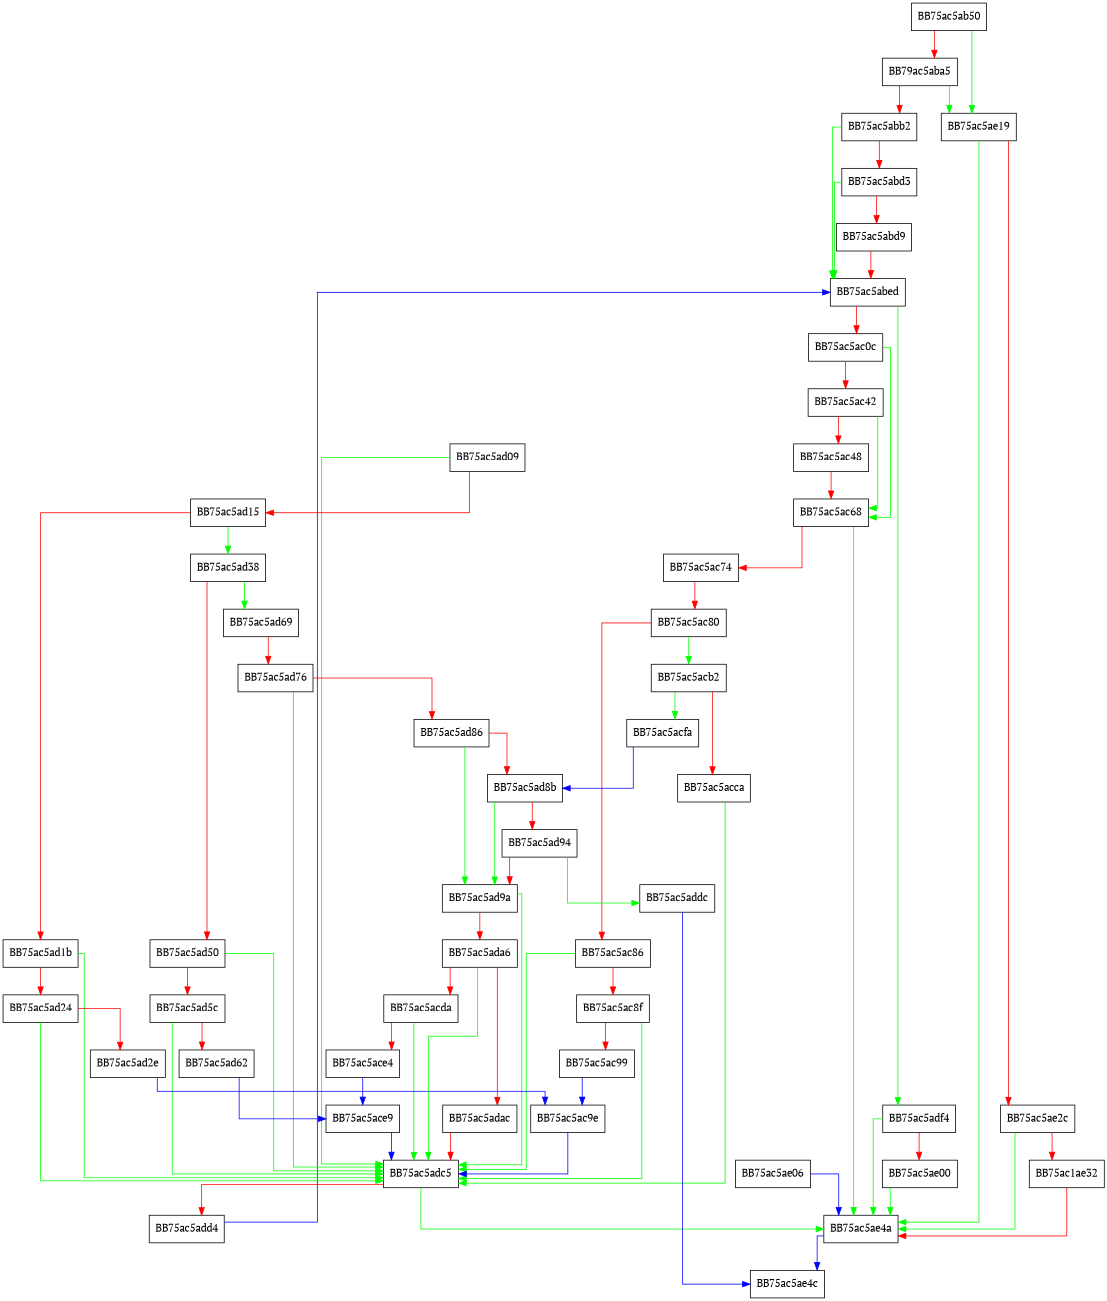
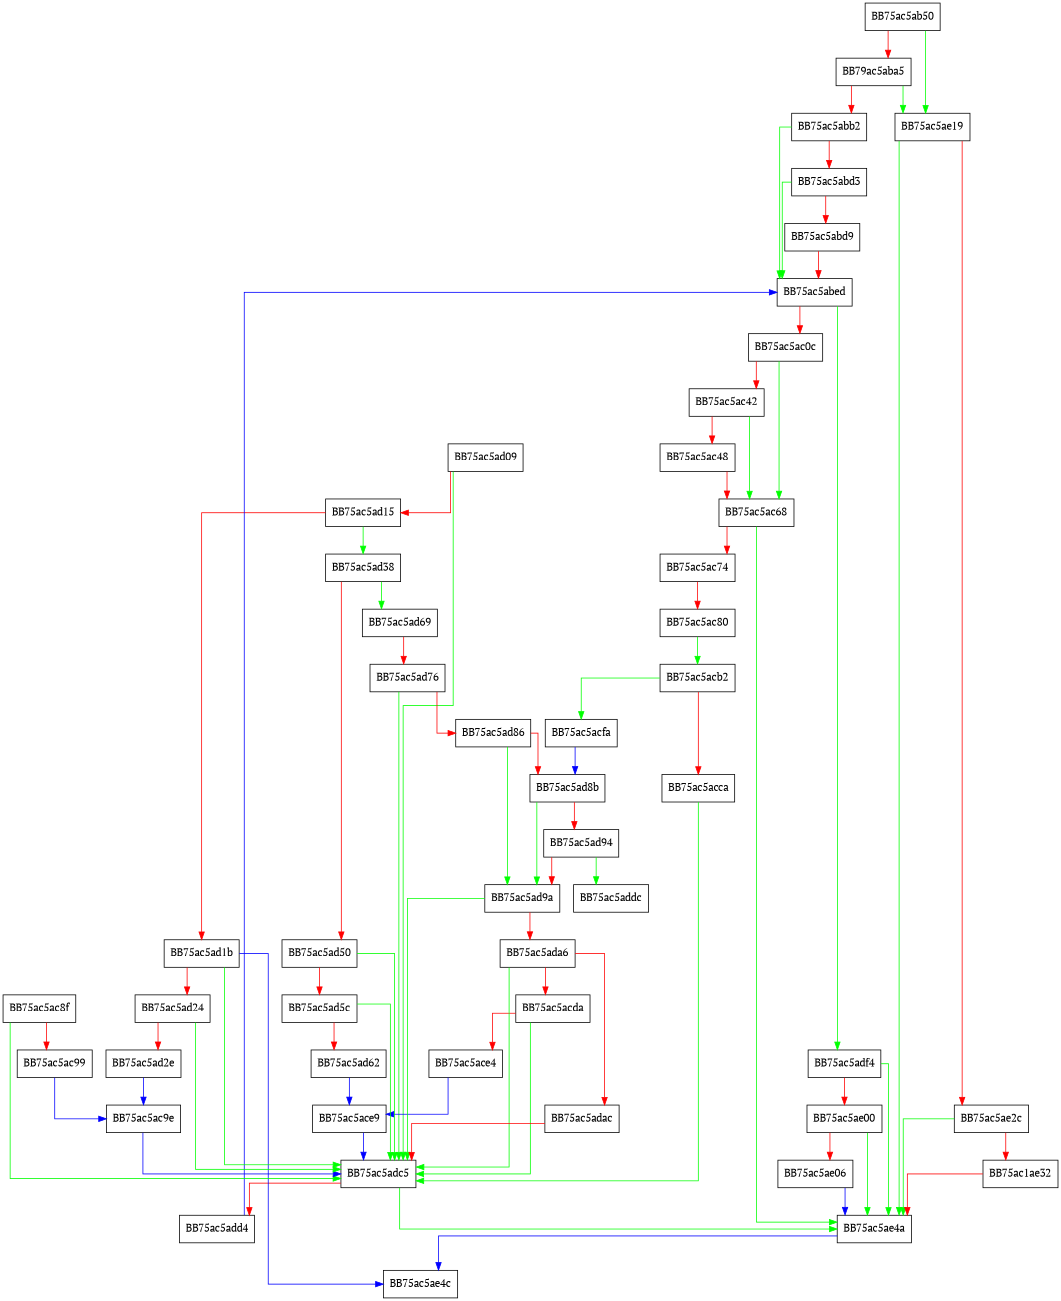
(613, 954) -> none
(683, 1128) -> (268, 1158)
none -> (830, 1142)
